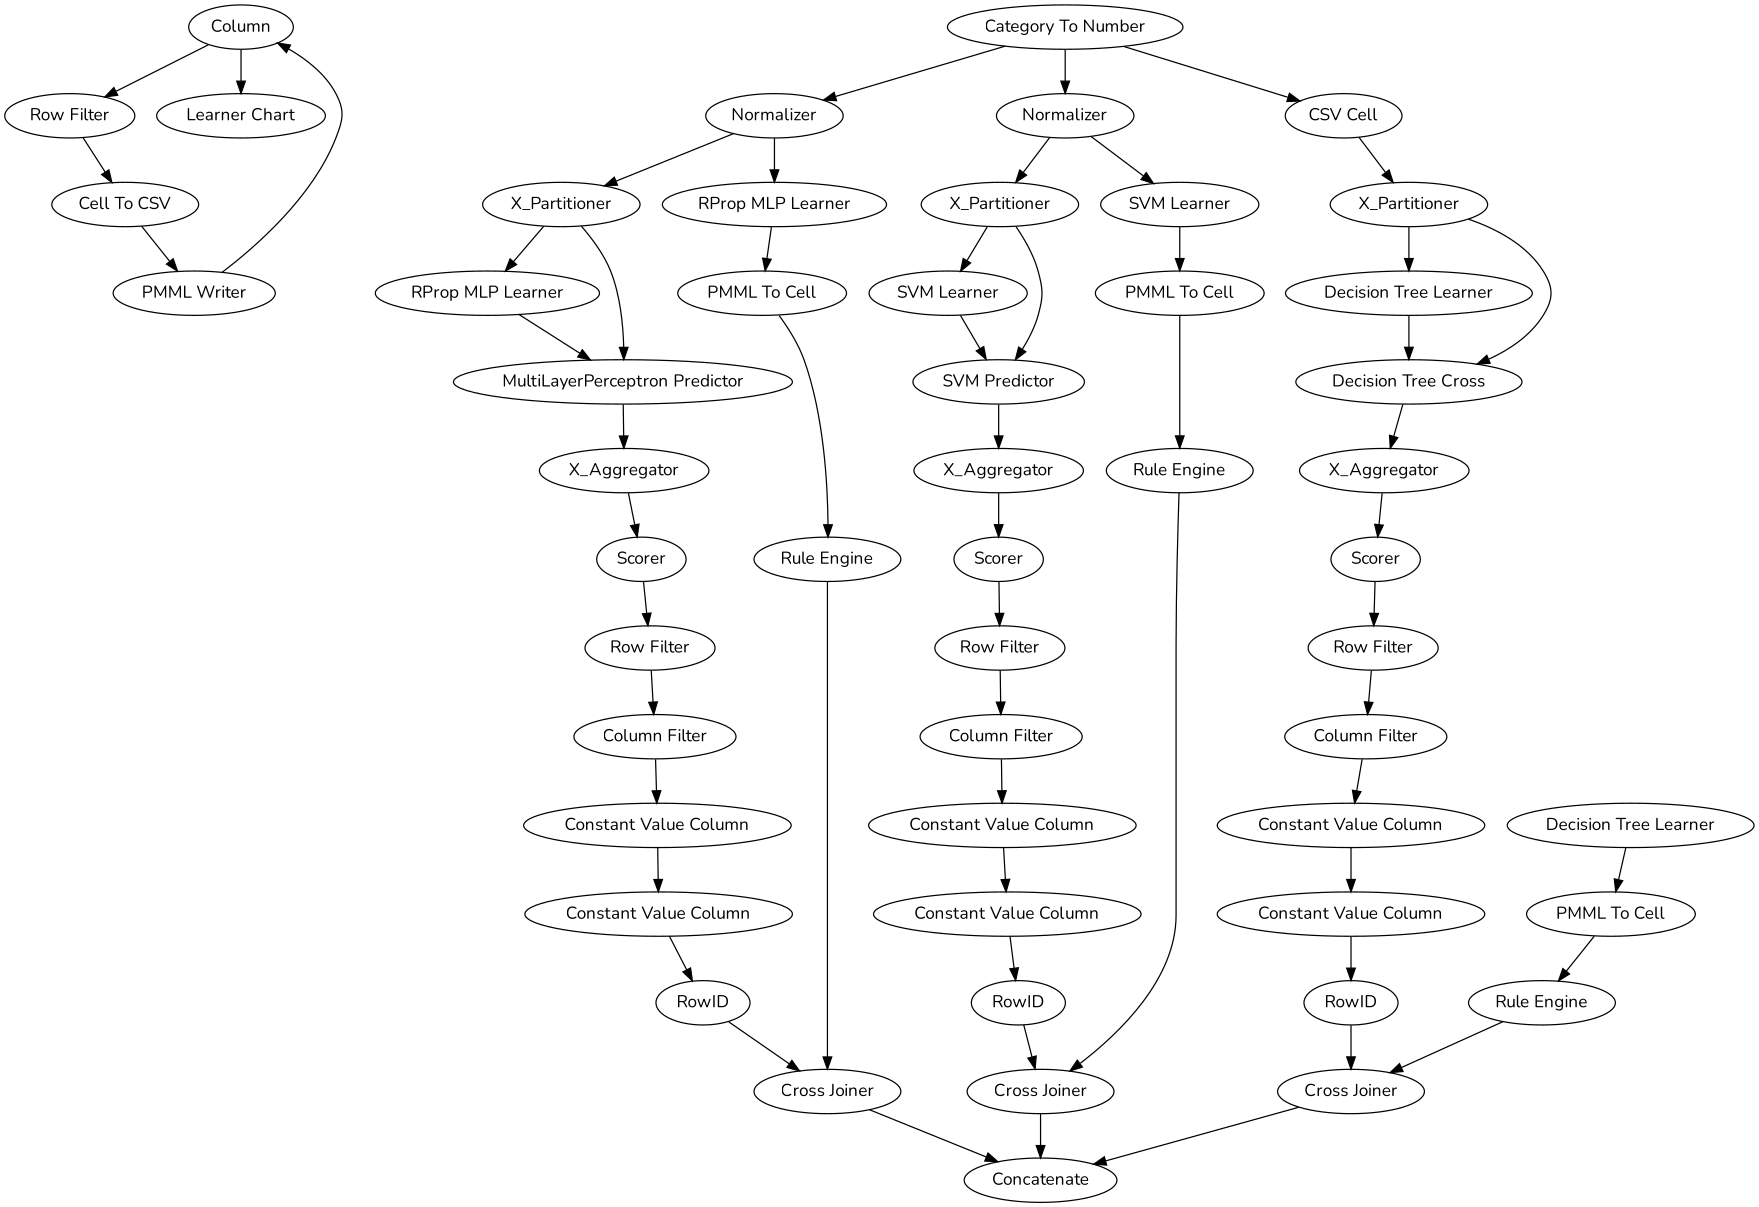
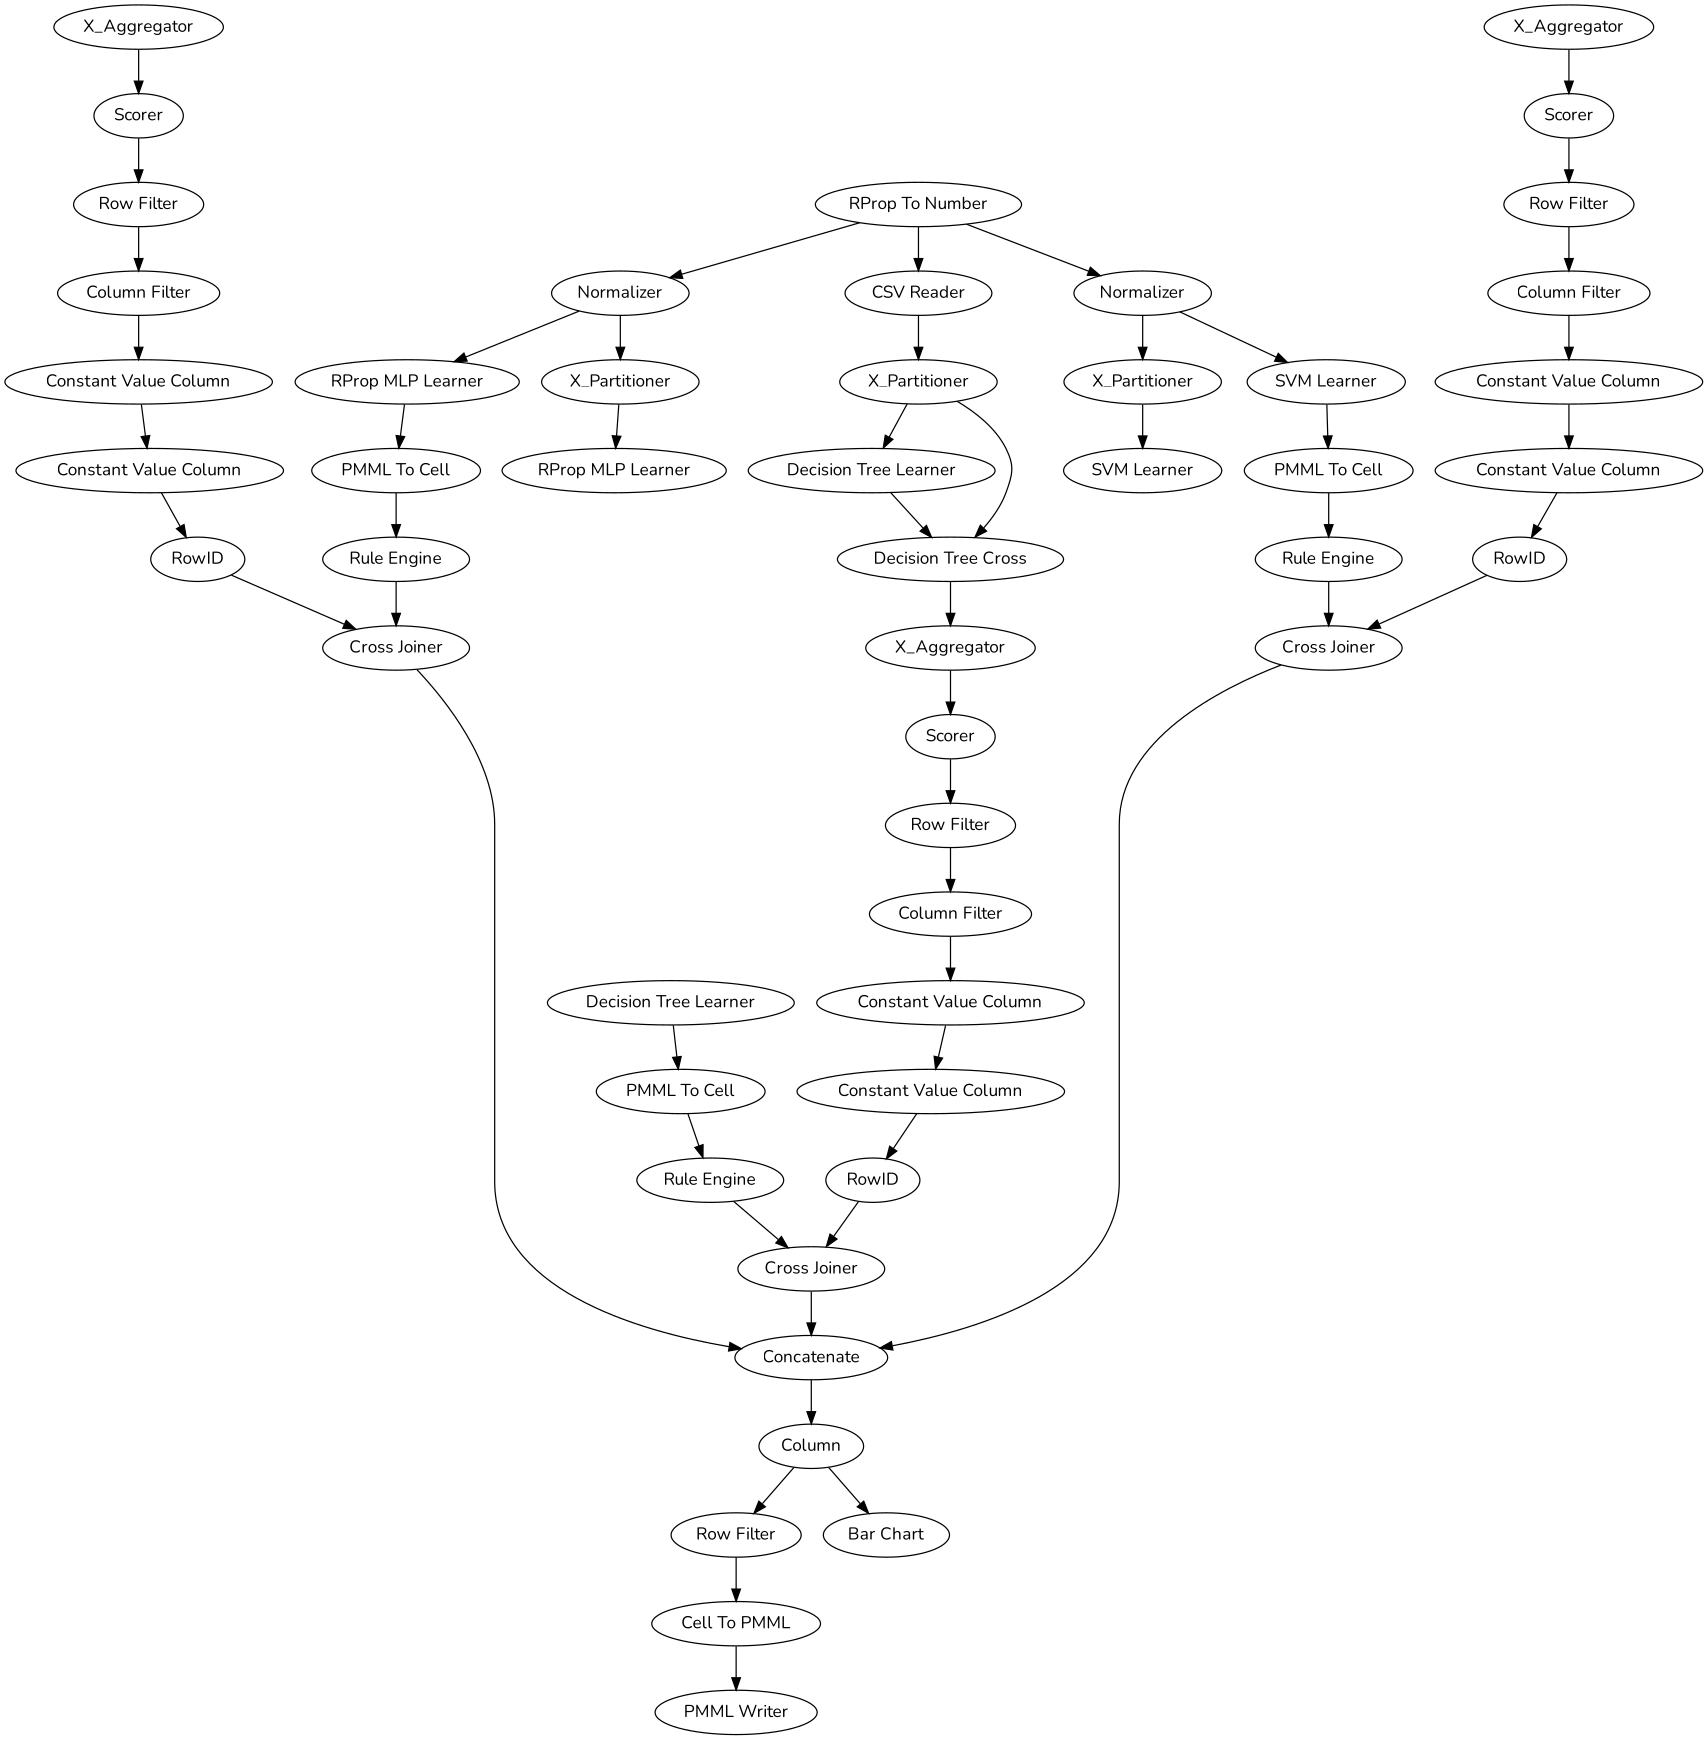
(1065, 27) -> (918, 205)
(241, 116) -> (886, 1535)
(1344, 116) -> (918, 293)
(321, 167) -> (811, 1396)
(125, 205) -> (736, 1624)
(623, 382) -> none
(999, 382) -> none
